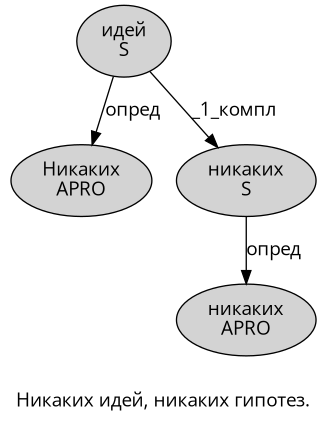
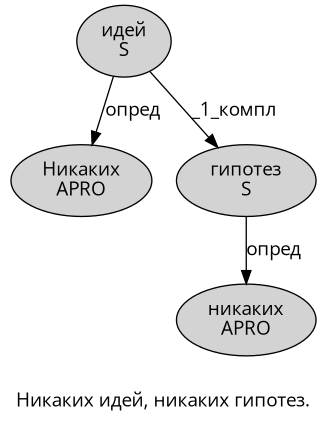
(246, 181) -> (246, 181)
